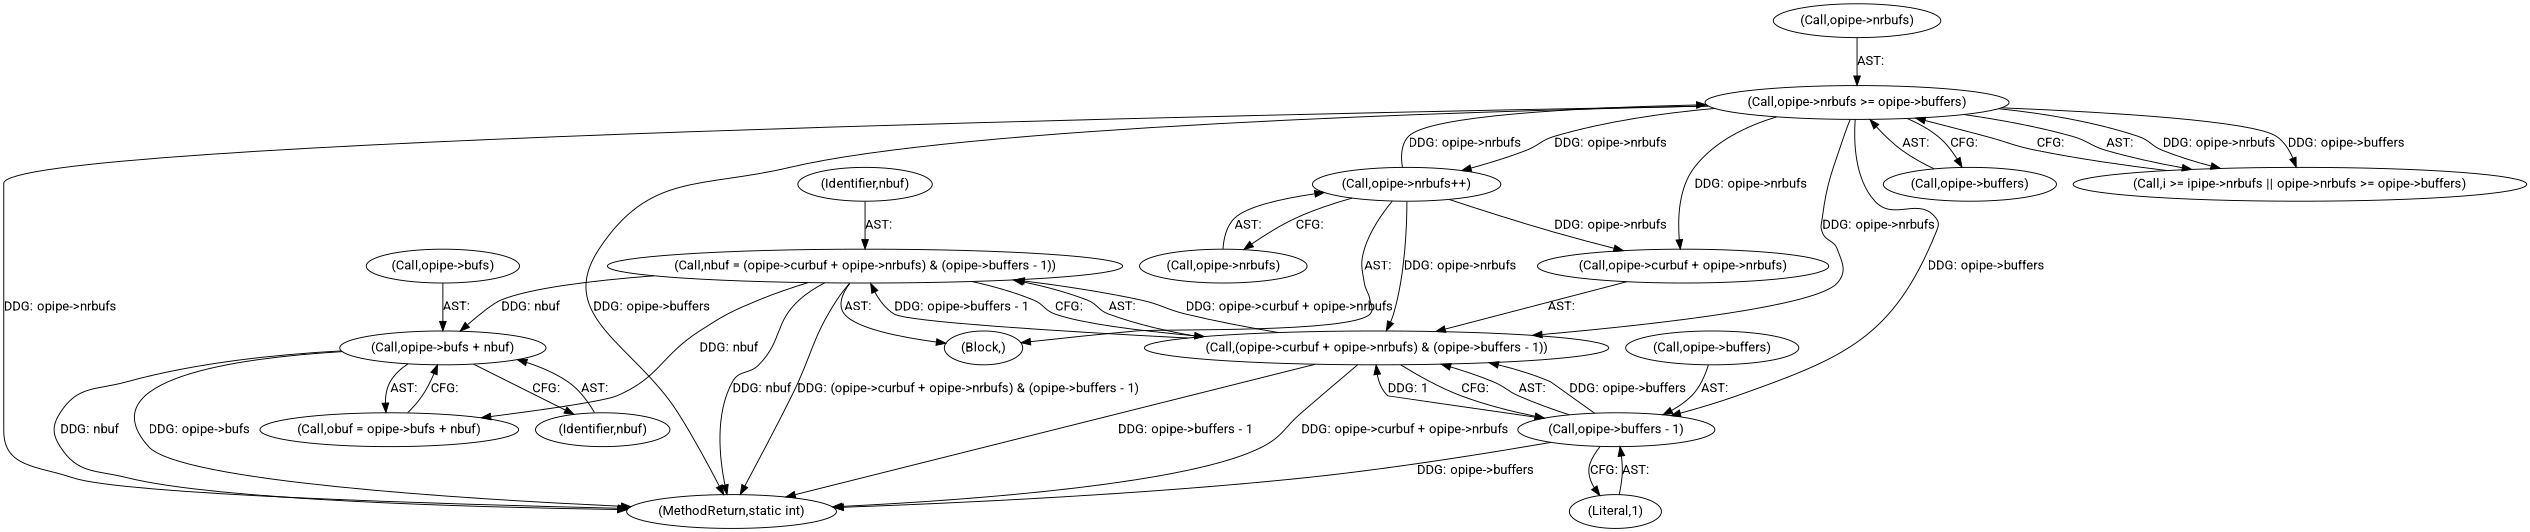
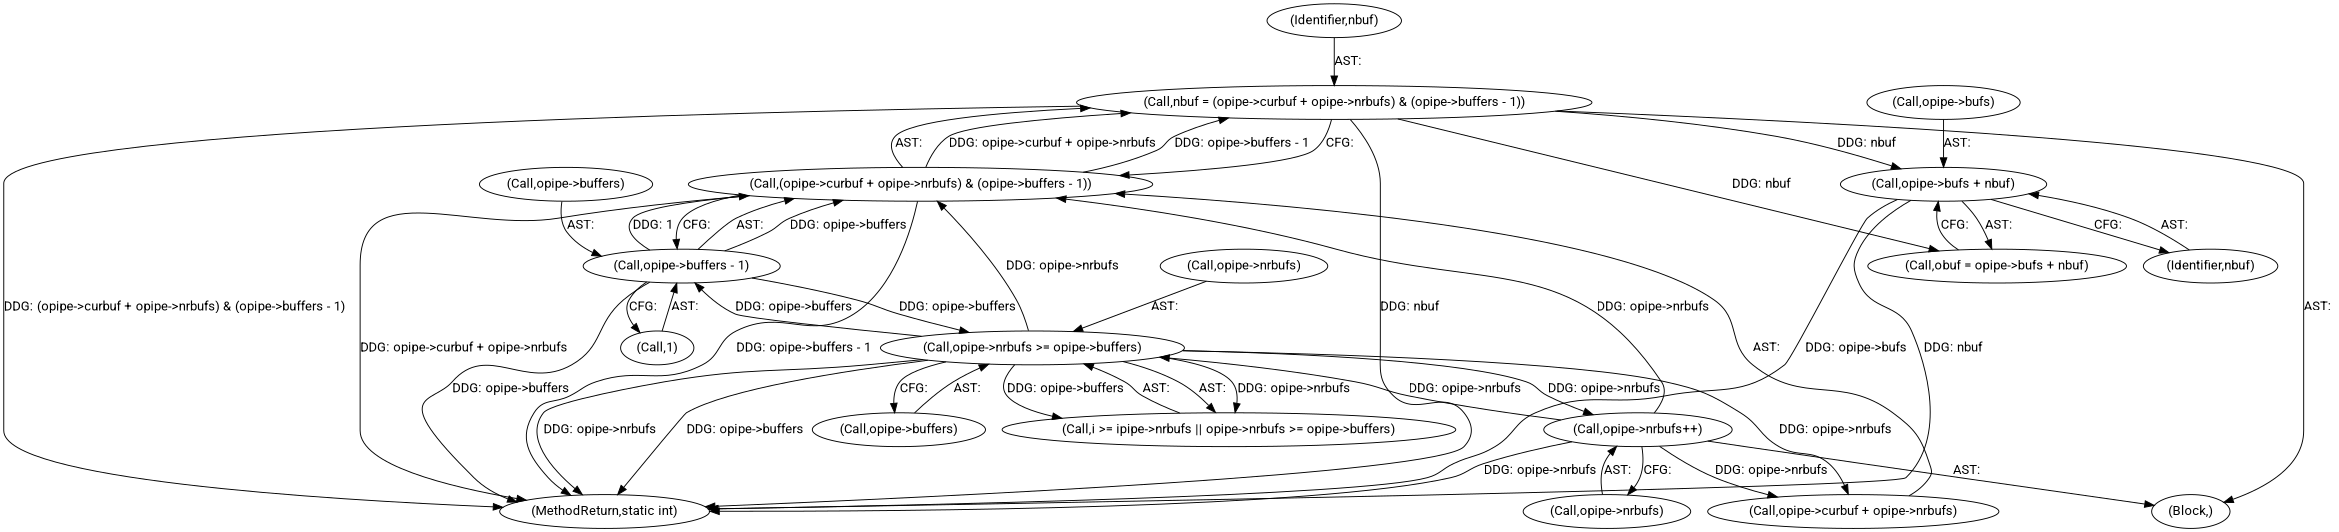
(2053, 143) -> (1158, 389)
none -> (857, 300)
none -> (1149, 504)
(1615, 512) -> (657, 348)
